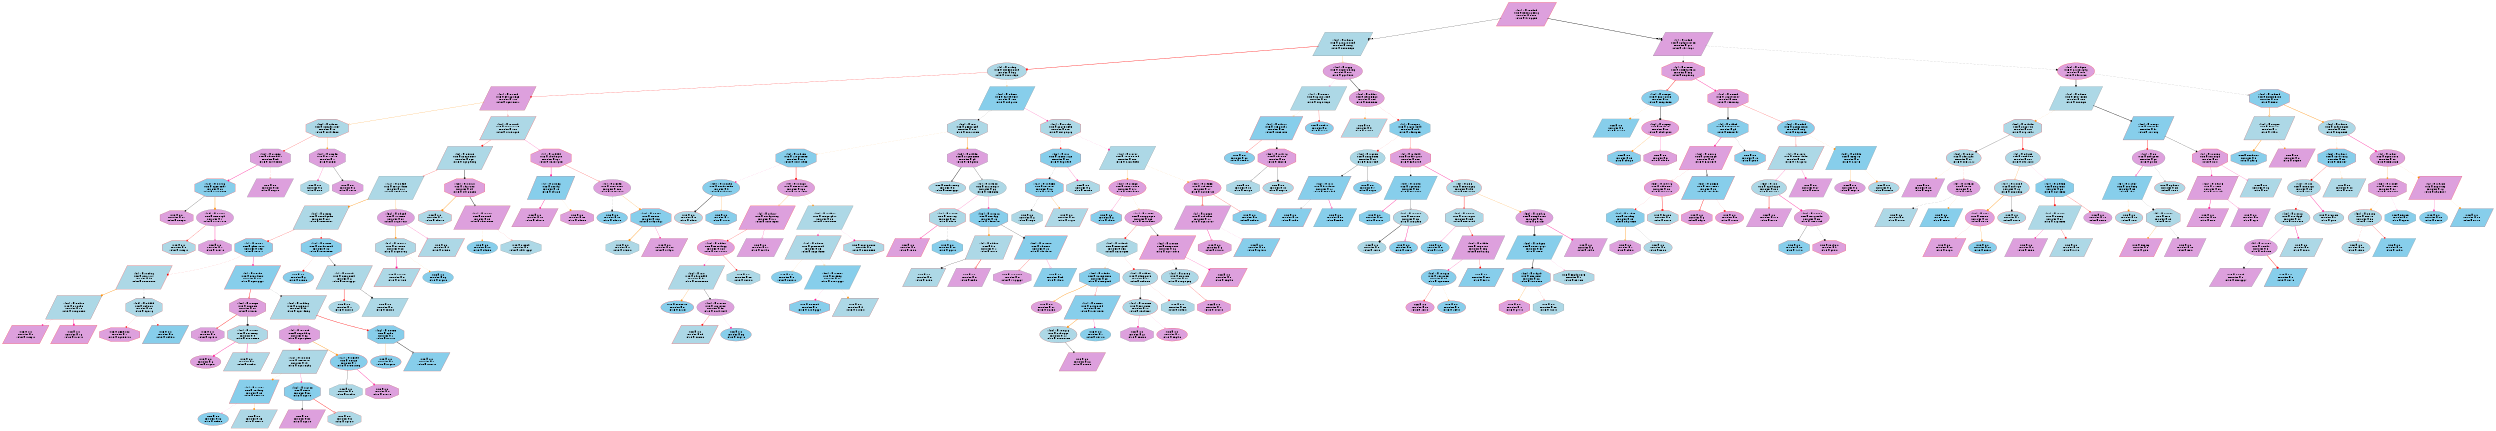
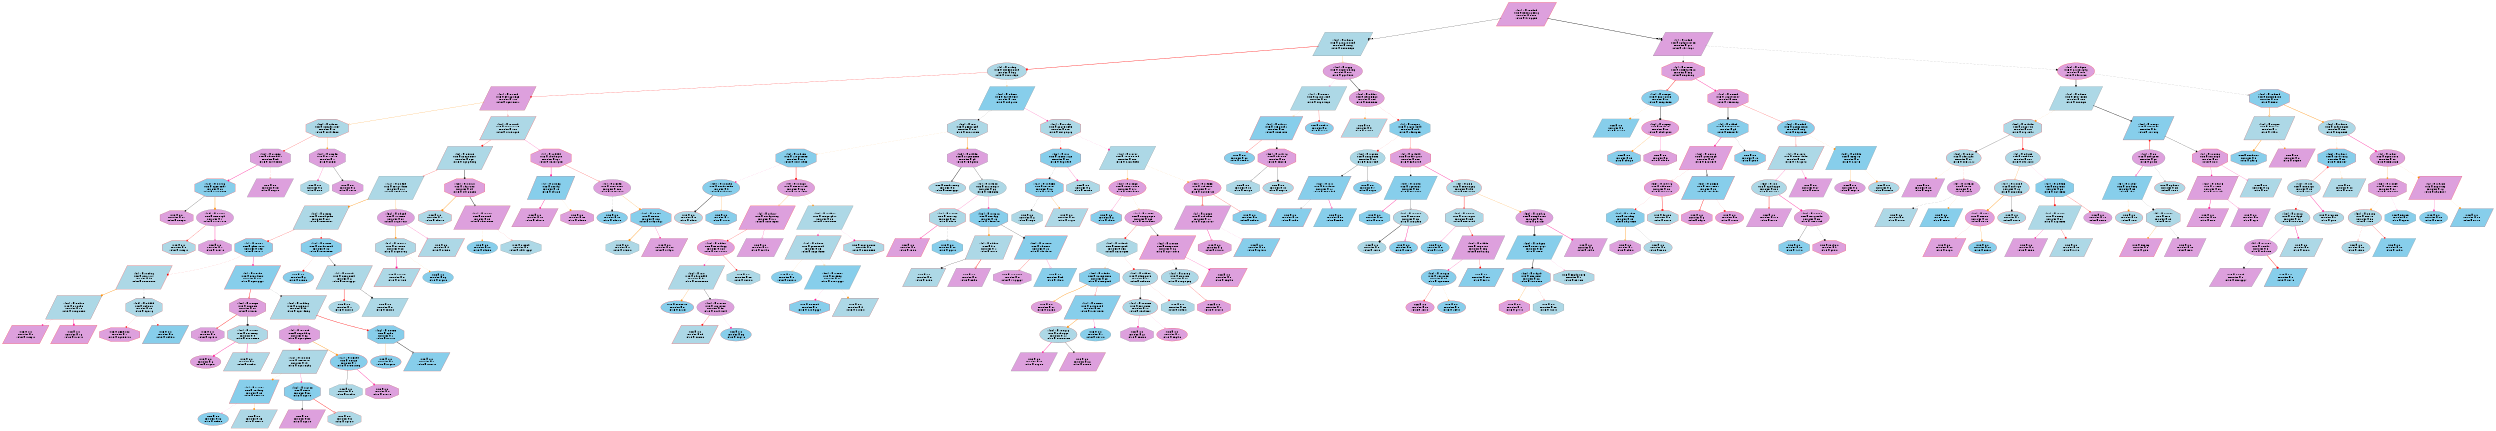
(2147, 144) -> (2150, 146)
(2320, 173) -> (2320, 174)
none -> (1034, 362)
